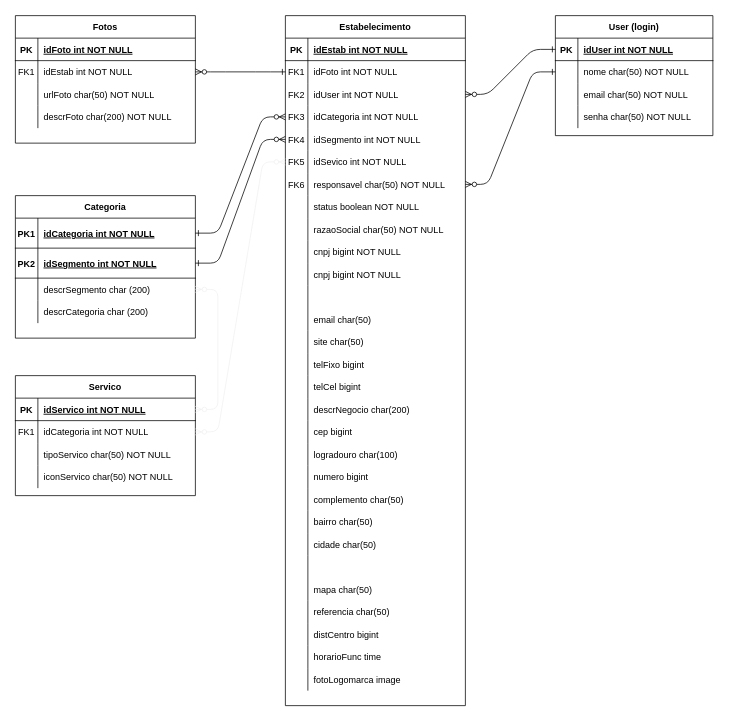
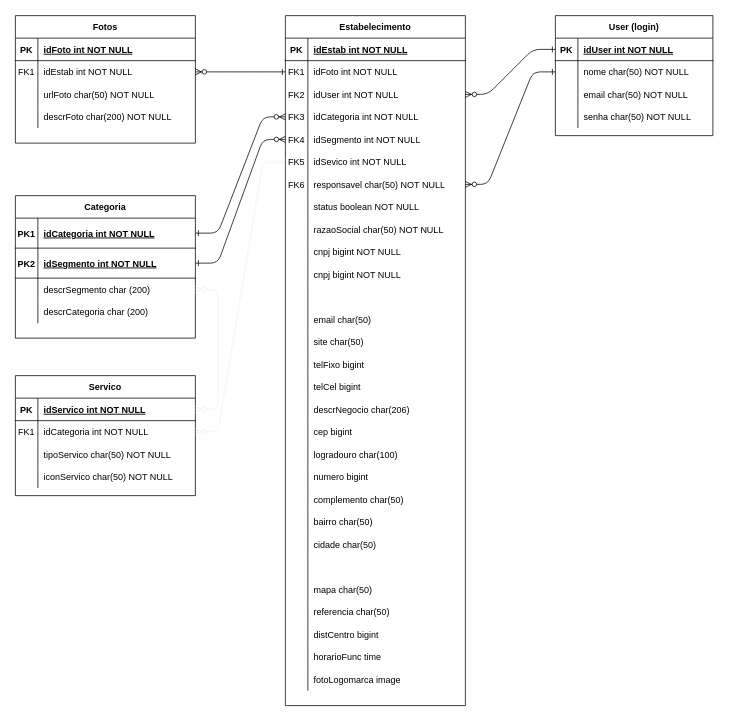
(367, 410) -> (367, 410)
